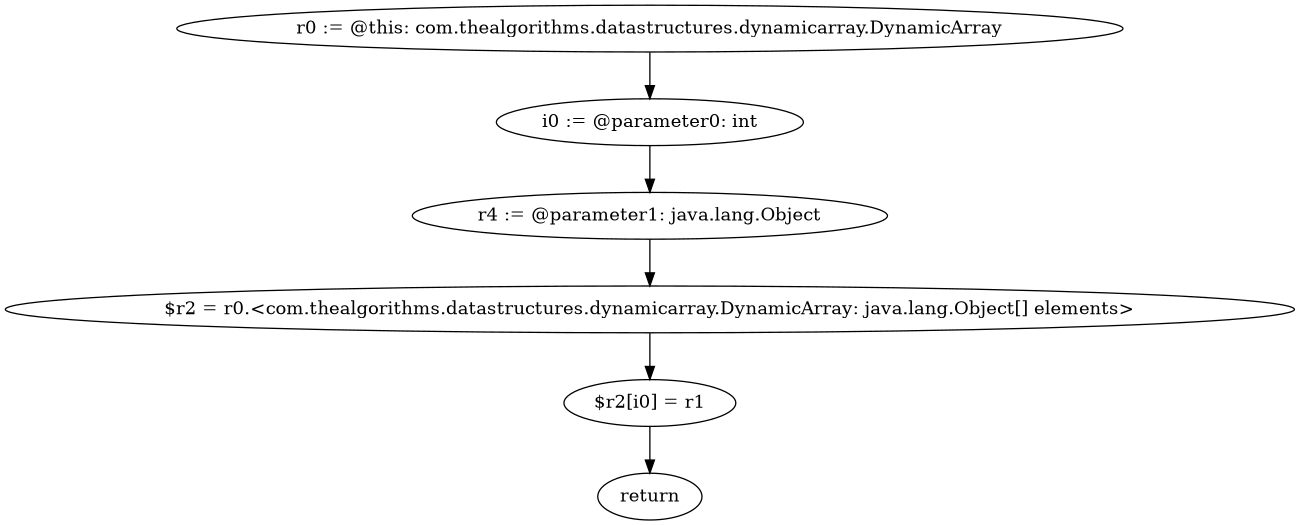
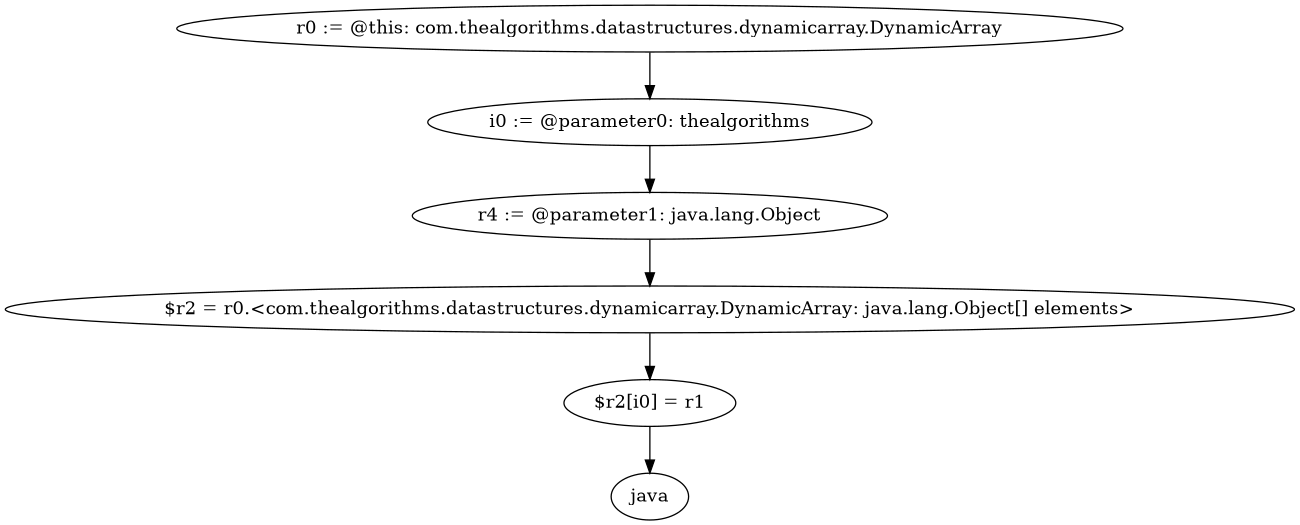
(650, 122) -> (650, 122)
(650, 497) -> (650, 497)
